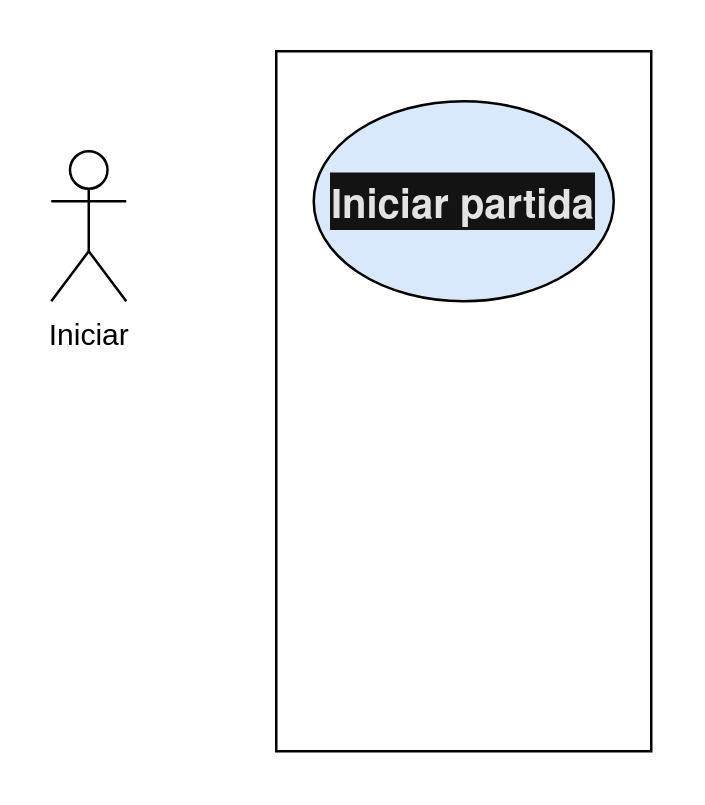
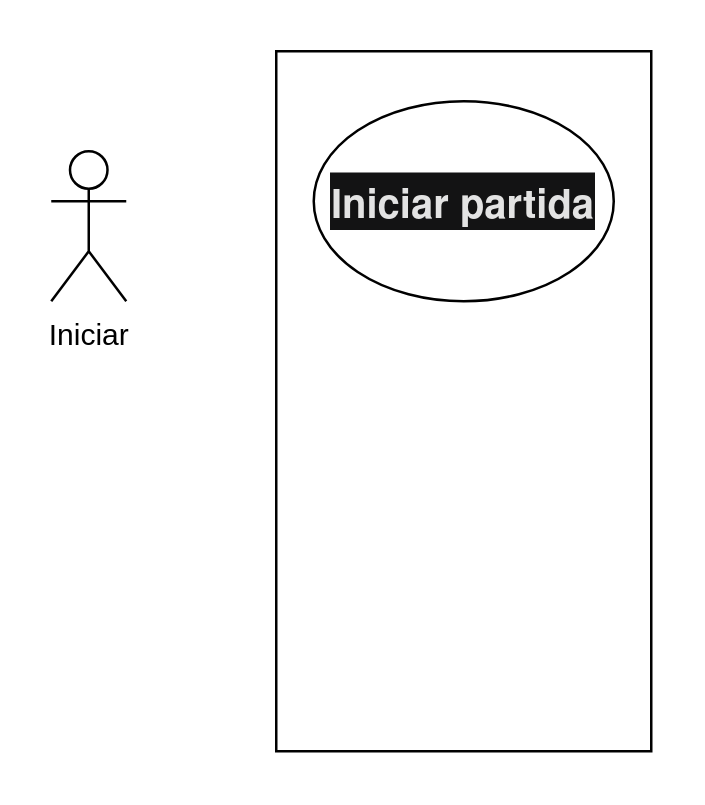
(464, 201) -> (464, 201)
